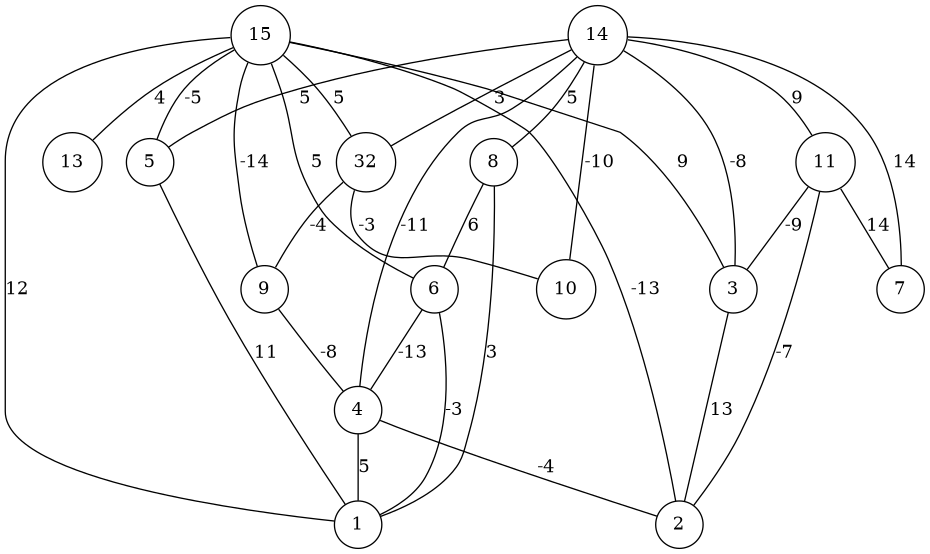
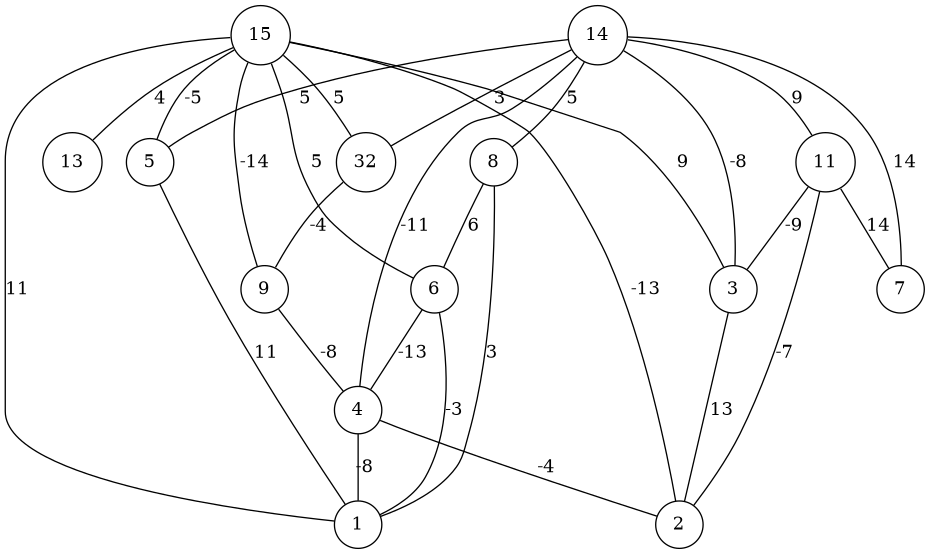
(18, 289) -> (18, 289)
(566, 289) -> none
(365, 467) -> (365, 467)
